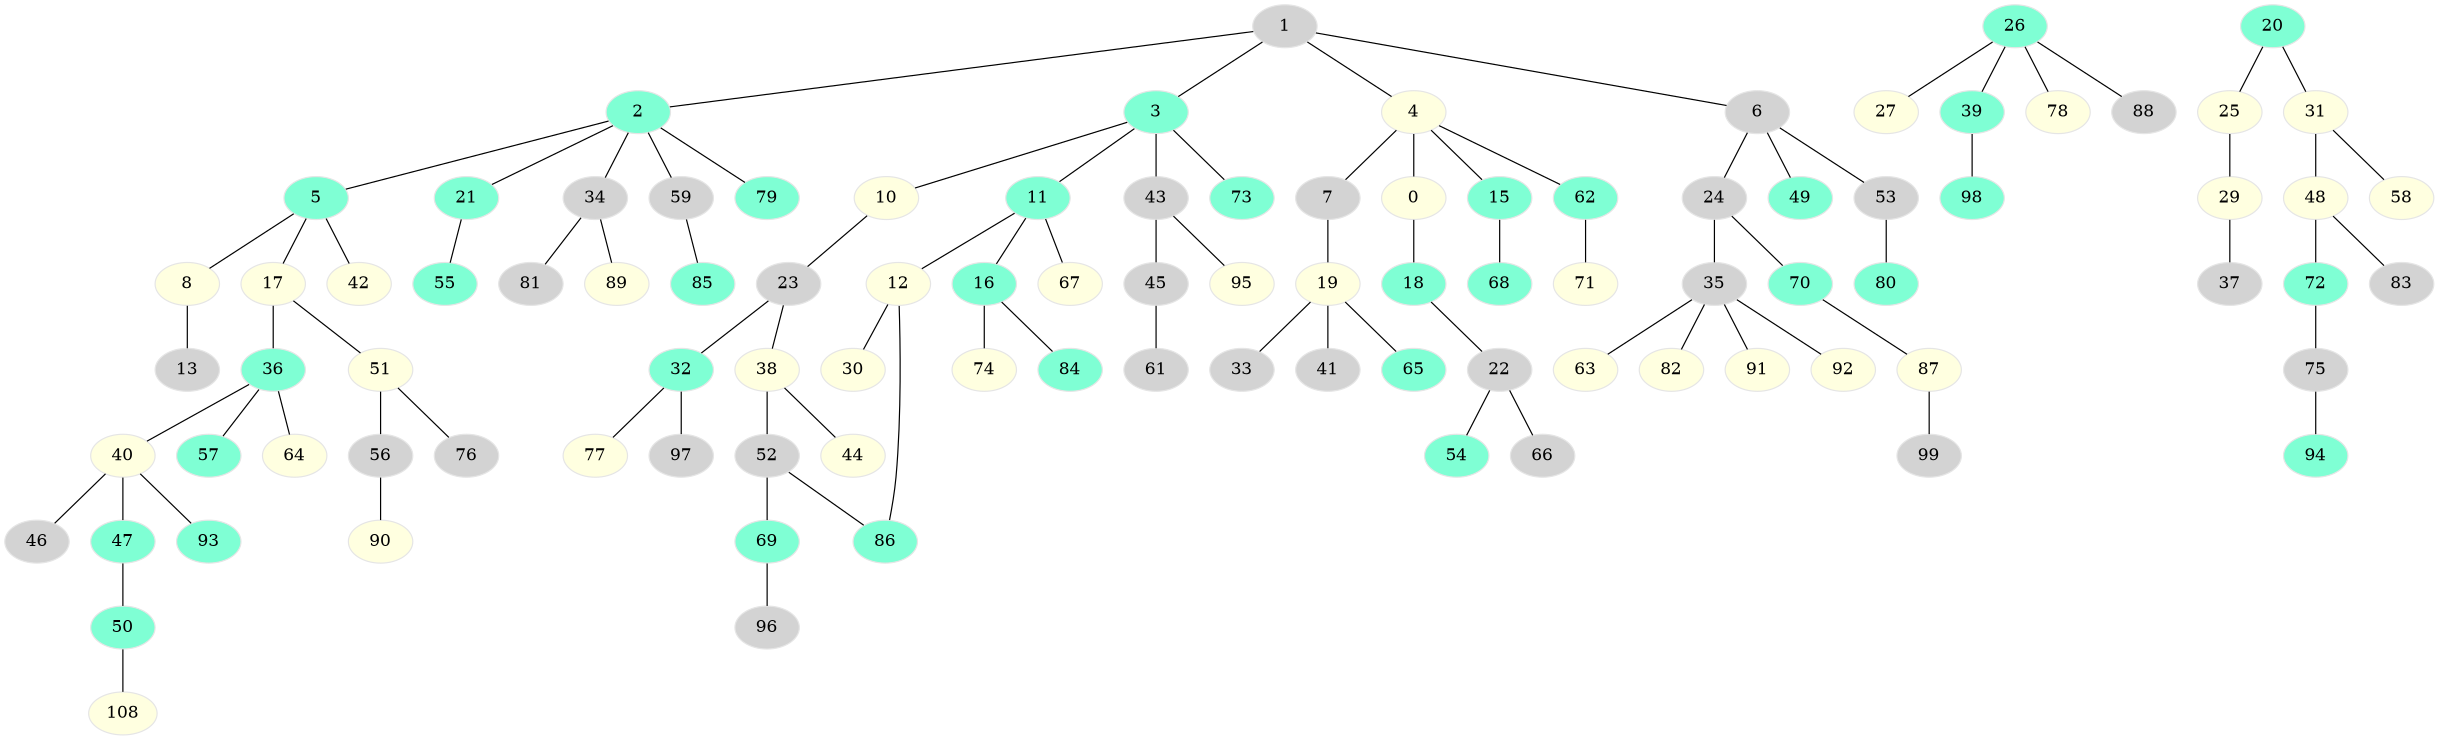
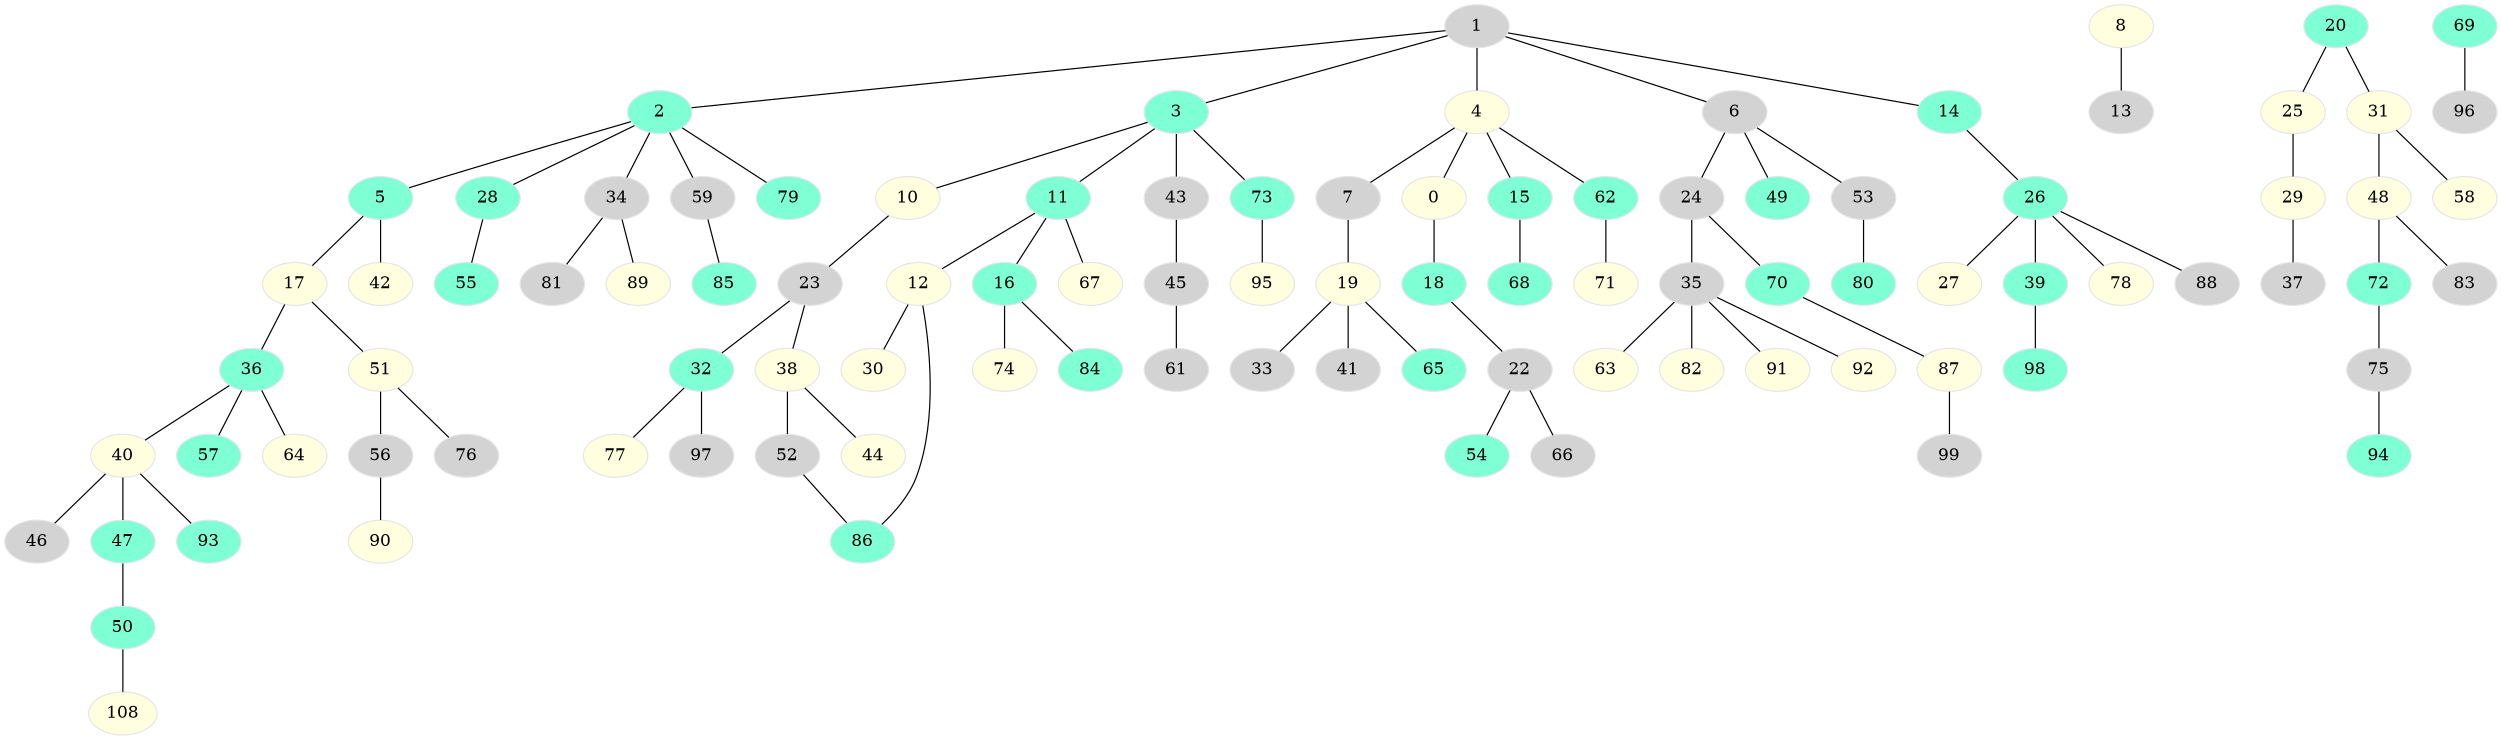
none -> (1949, 112)
(466, 198) -> (488, 198)
(252, 241) -> none
(1199, 241) -> (1262, 241)
(767, 499) -> none
